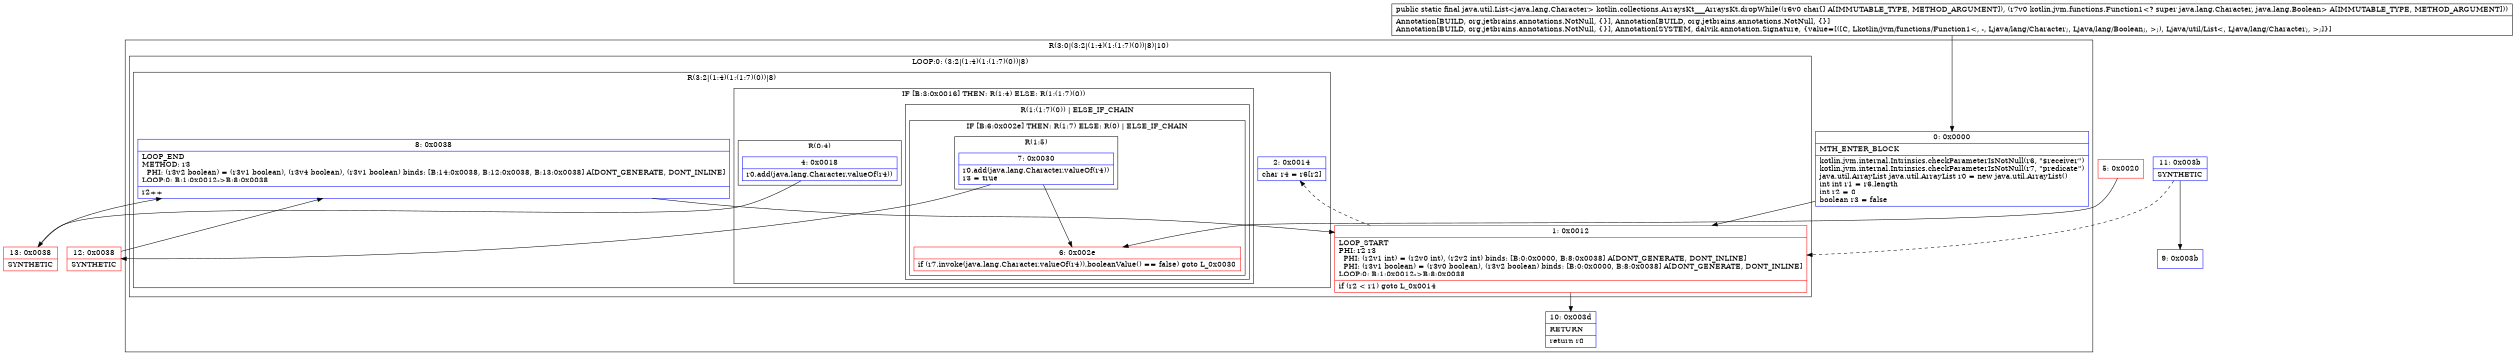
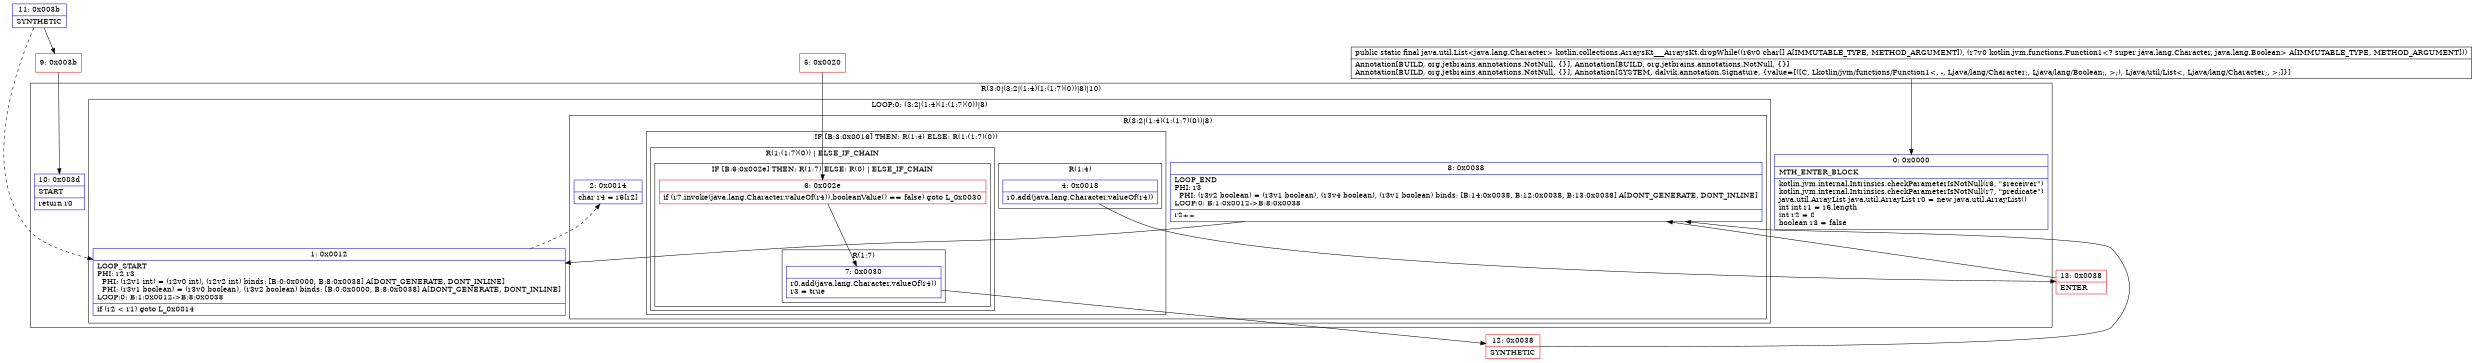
(1036, 143) -> (864, 256)
(820, 146) -> (1080, 170)
(168, 165) -> (1189, 188)
(1766, 213) -> none
(1057, 214) -> (841, 233)
(1571, 259) -> (329, 282)
(2180, 259) -> (59, 63)
(31, 265) -> (2074, 288)
(1571, 300) -> (59, 120)
(1567, 329) -> (51, 192)
